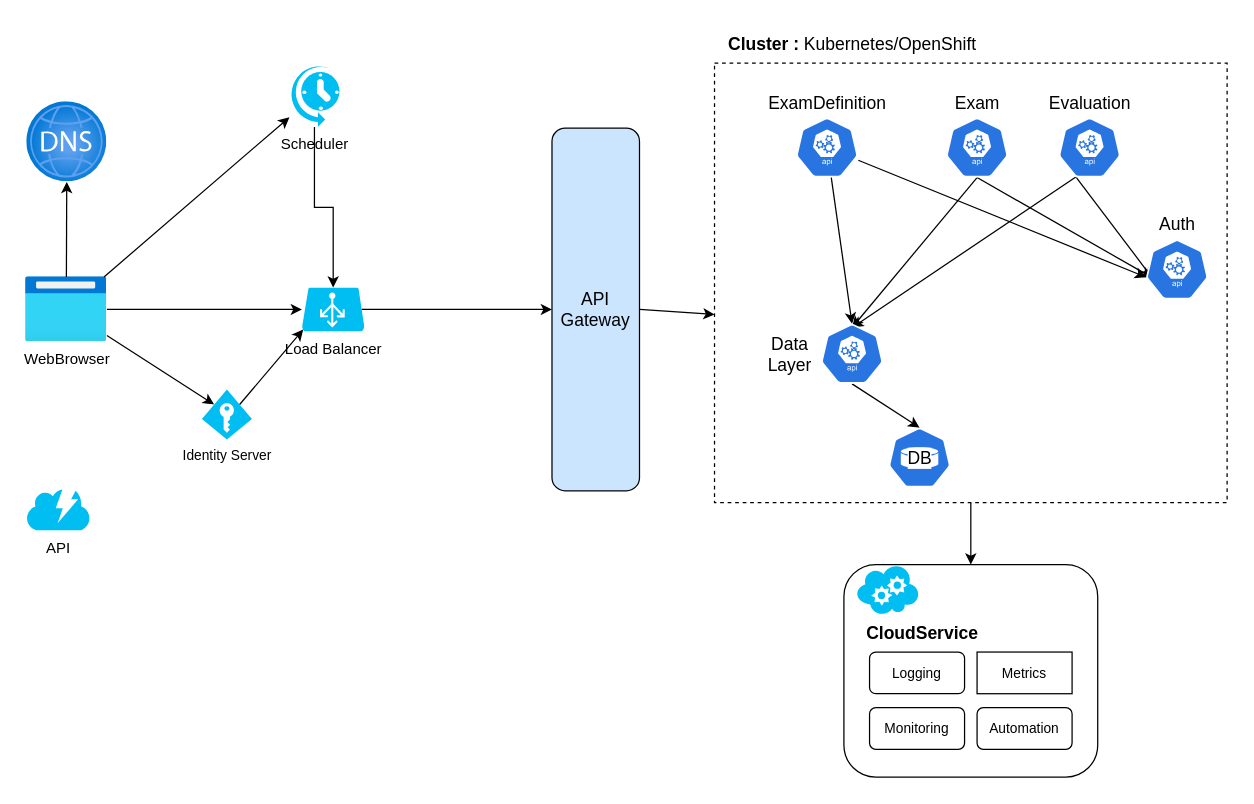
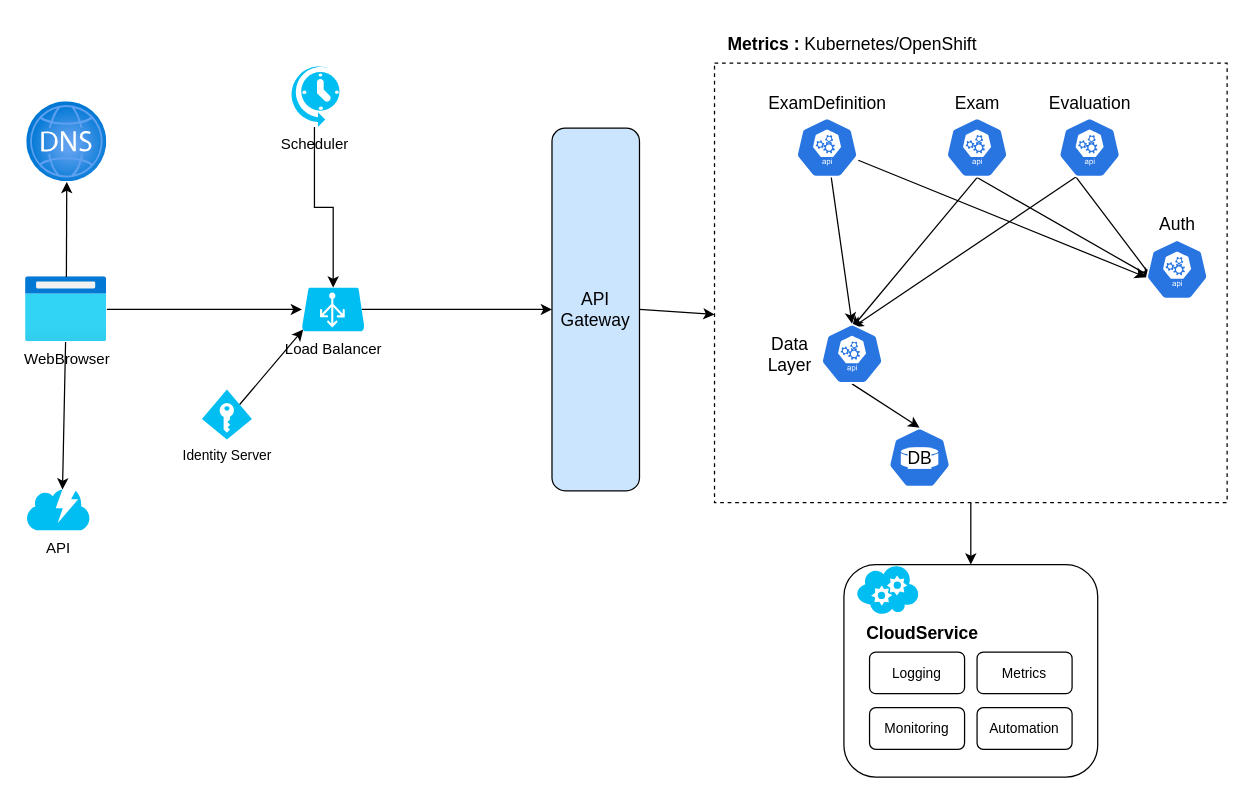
(853, 44) -> (853, 44)
(194, 200) -> (64, 411)
(157, 368) -> none
(1024, 673) -> (1024, 673)
